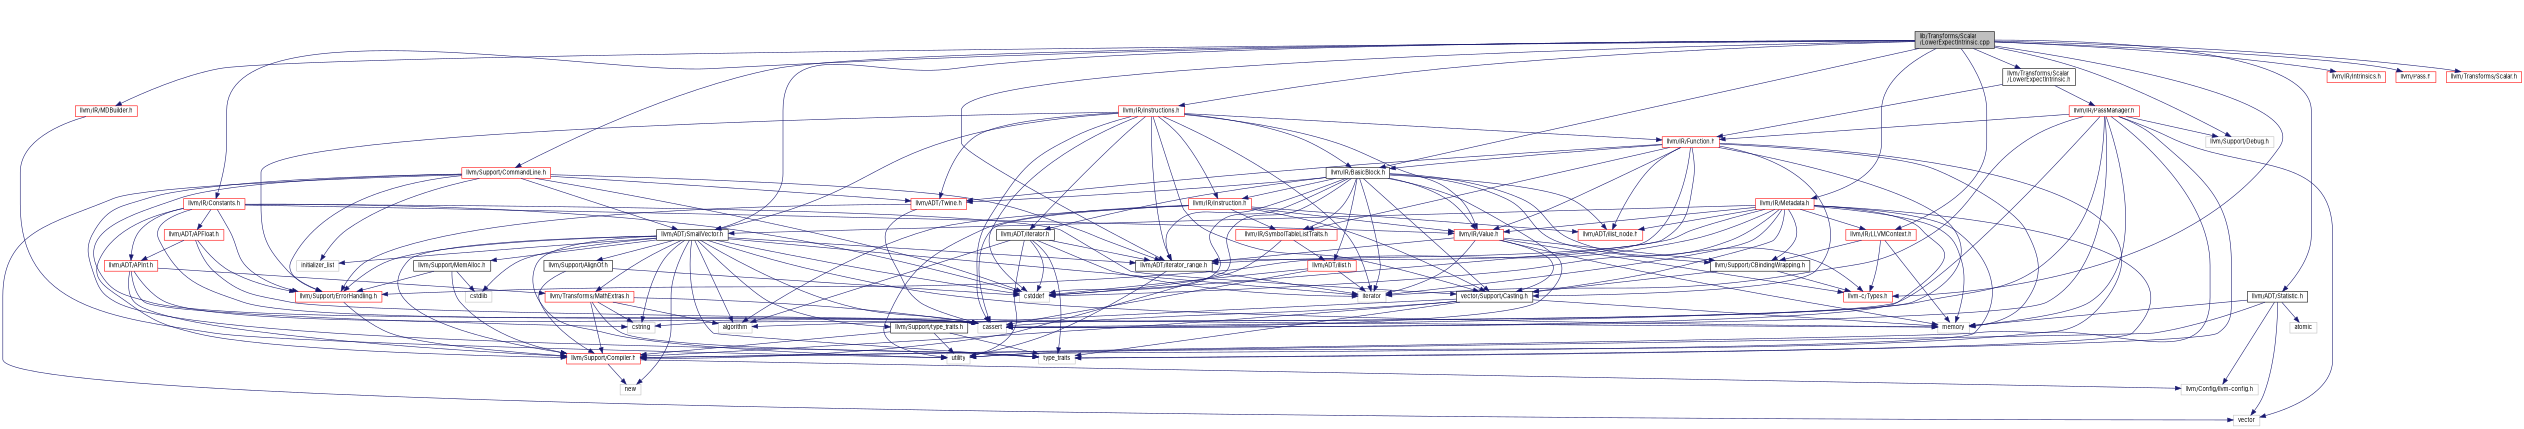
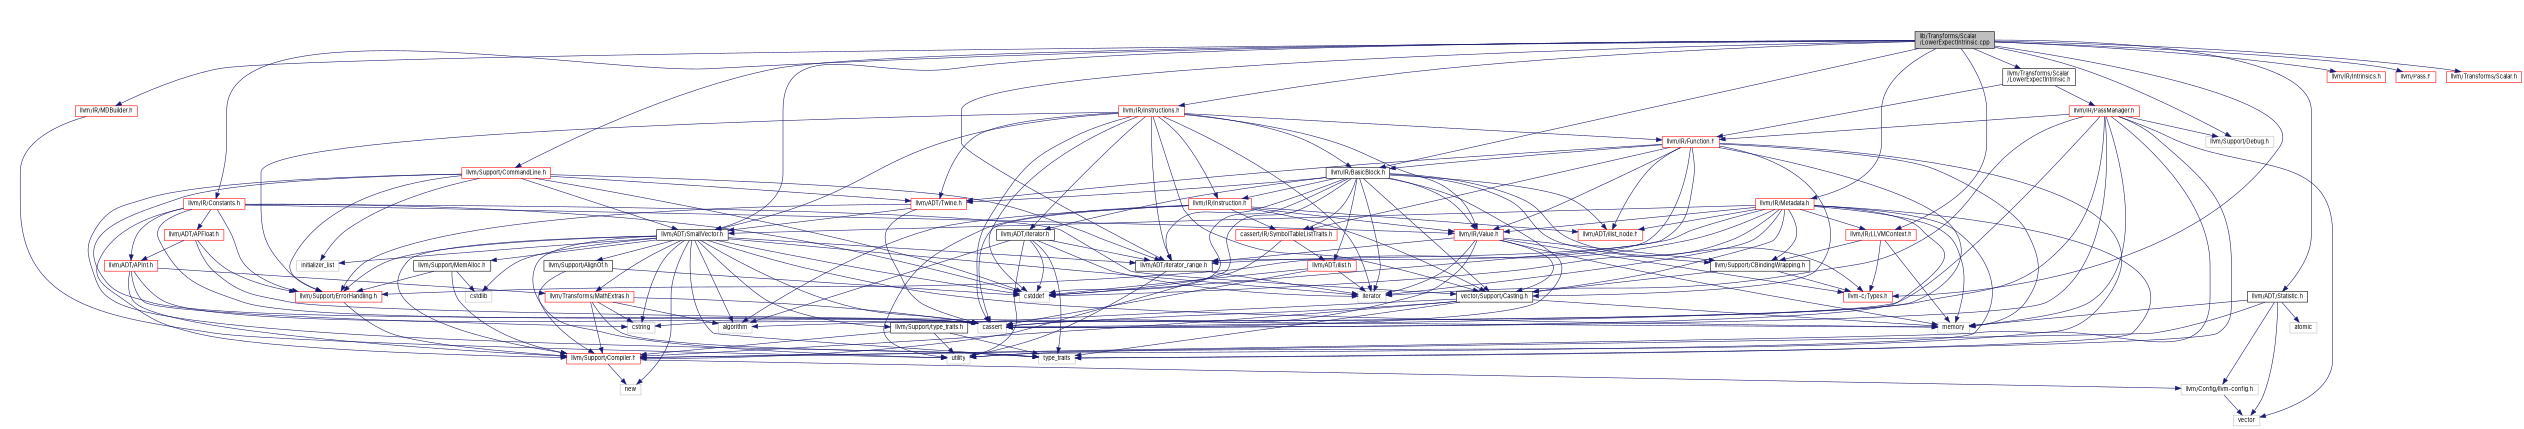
none -> (814, 220)
(1286, 235) -> (1286, 235)
none -> (1258, 322)
(827, 408) -> (2231, 403)
